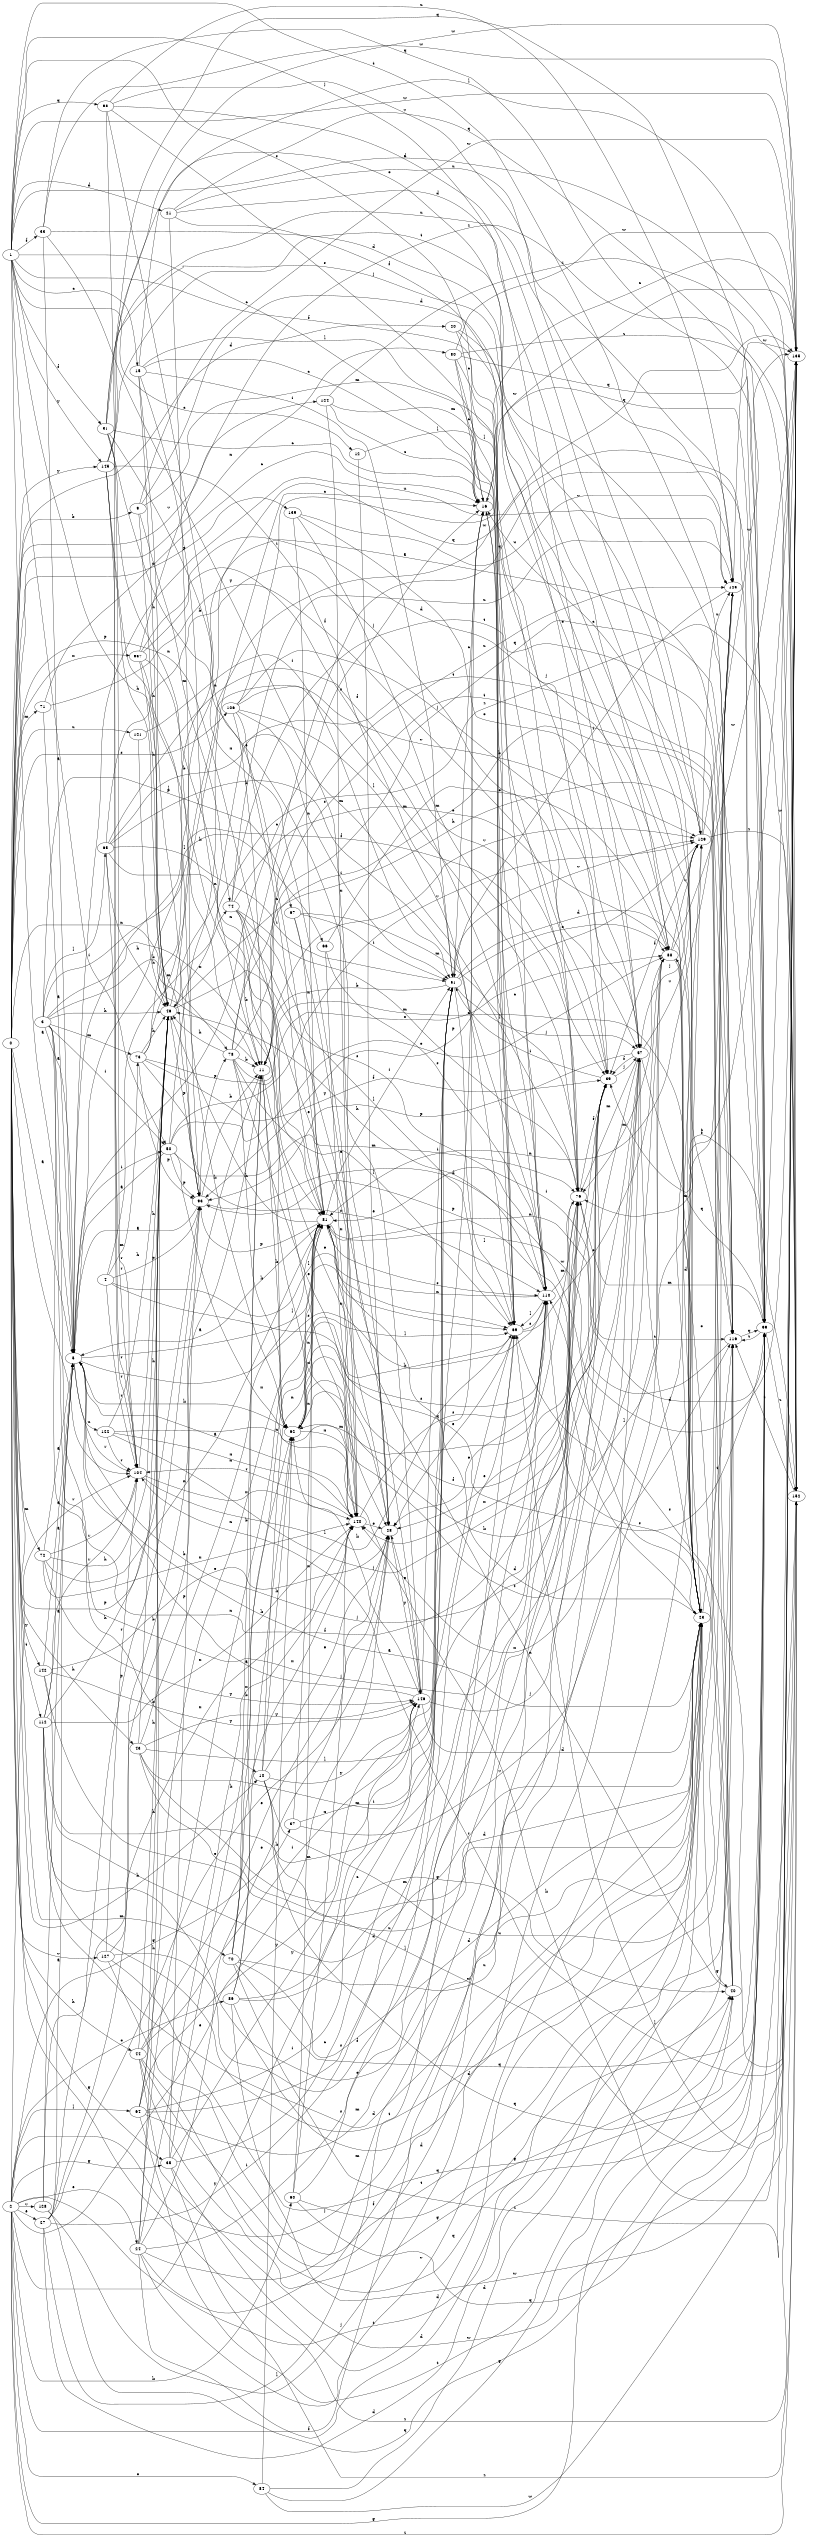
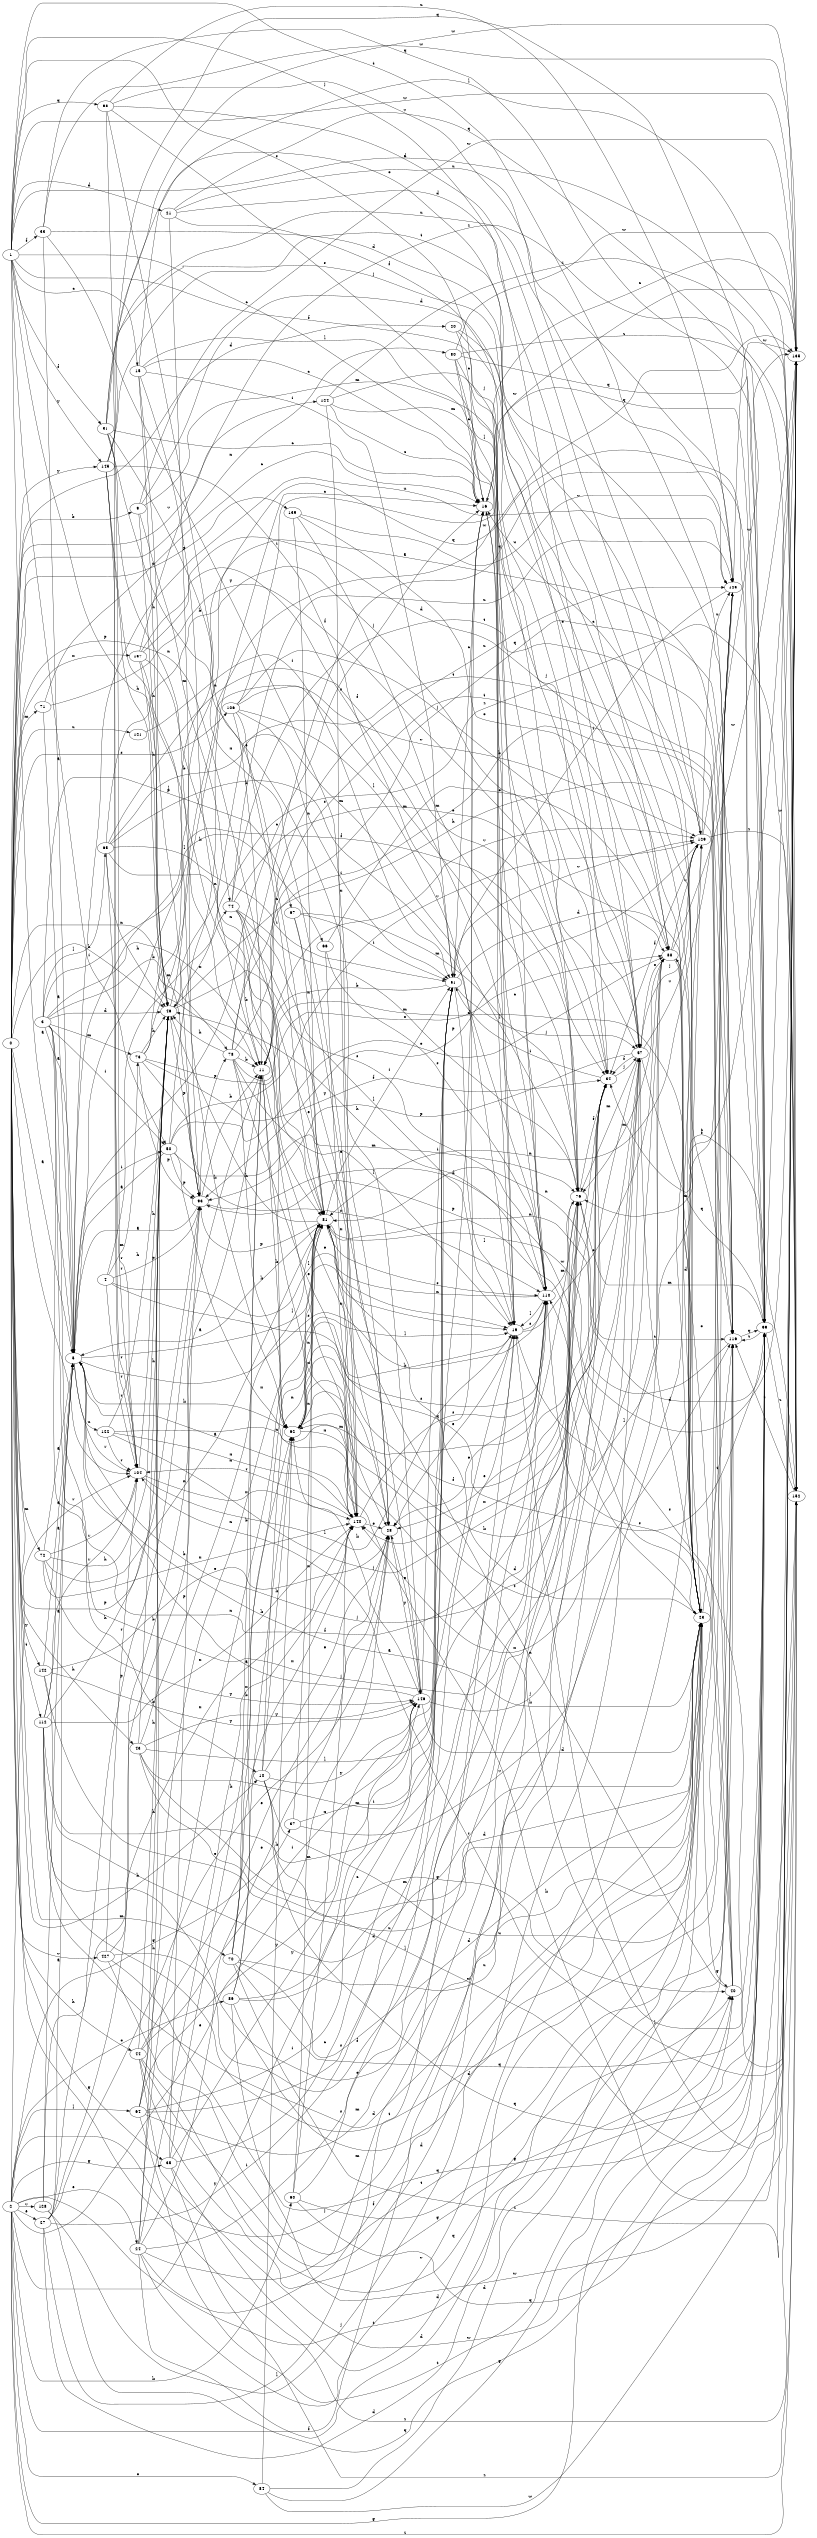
(358, 454) -> none
none -> (544, 641)
(138, 656) -> (138, 656)
(144, 873) -> (69, 945)
(548, 933) -> (646, 1003)
(106, 1011) -> (106, 1011)
(609, 1079) -> (609, 1079)
(547, 1191) -> (547, 1191)
(515, 1330) -> (515, 1330)
(106, 1957) -> (106, 1957)
none -> (671, 2027)
